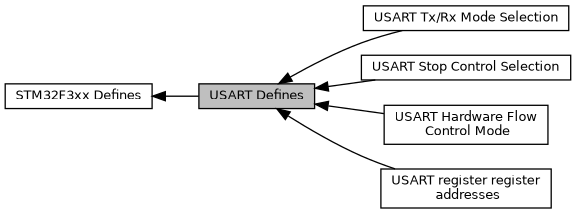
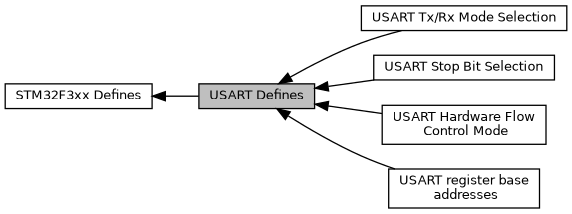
(466, 68) -> (464, 68)
(466, 188) -> (464, 188)
